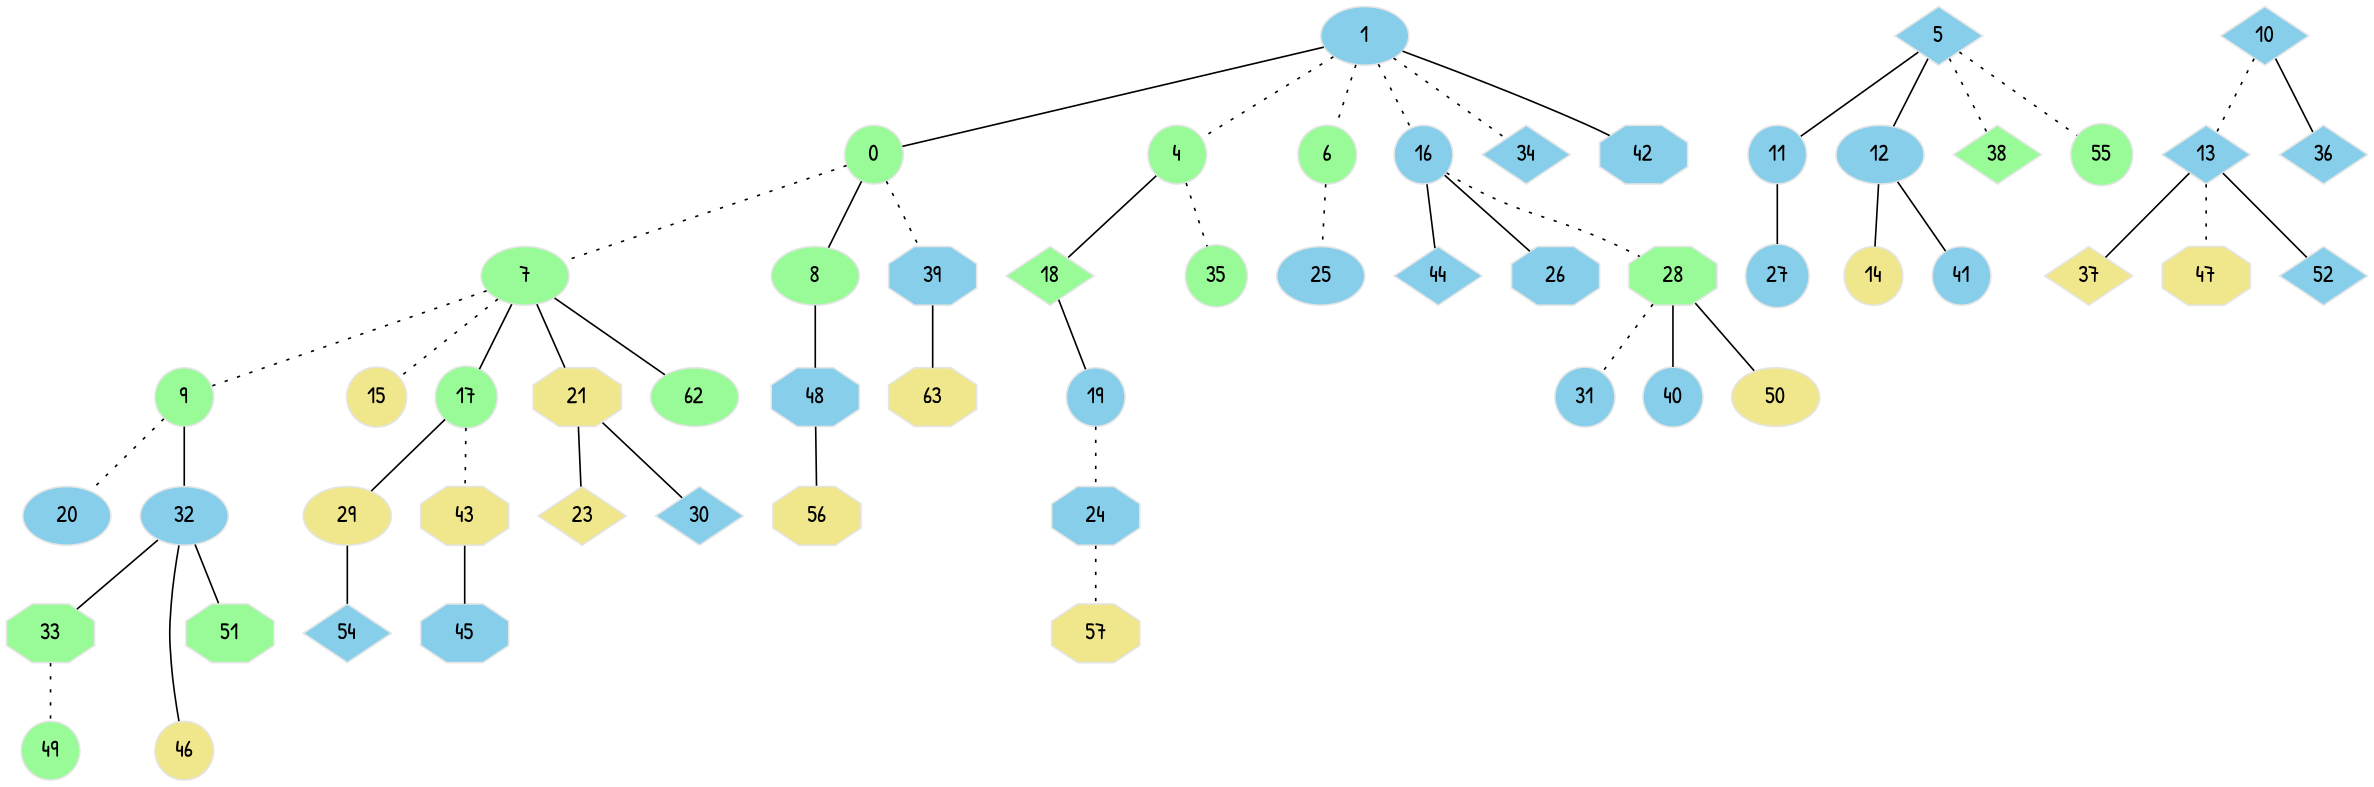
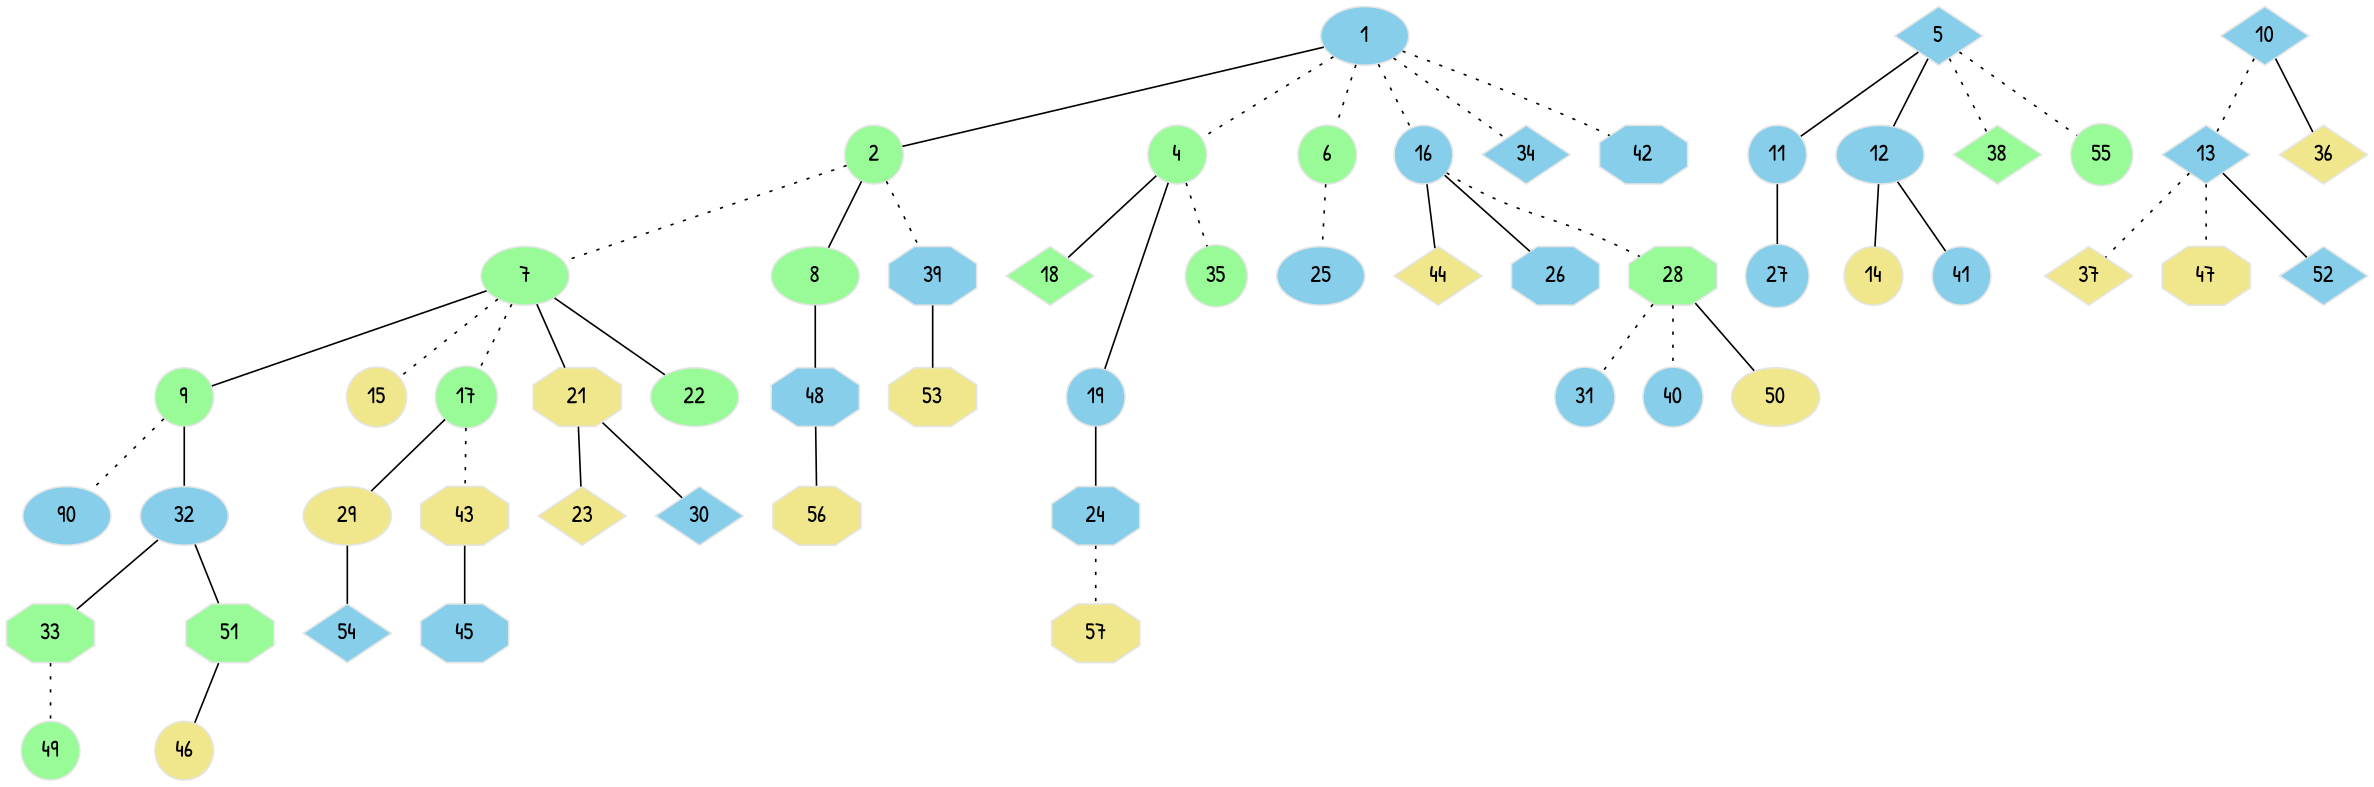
(1507, 91) -> (1507, 91)
(874, 155) -> (874, 155)
(2324, 155) -> (2324, 155)
(2147, 215) -> (2147, 215)
(1438, 276) -> (1438, 276)
(1072, 334) -> (1137, 276)
(1673, 336) -> (1673, 336)
(496, 337) -> (496, 337)
(349, 338) -> (349, 338)
(695, 397) -> (695, 397)
(933, 397) -> (933, 397)
(1096, 456) -> (1096, 456)
(67, 516) -> (67, 516)
(170, 633) -> (207, 693)
